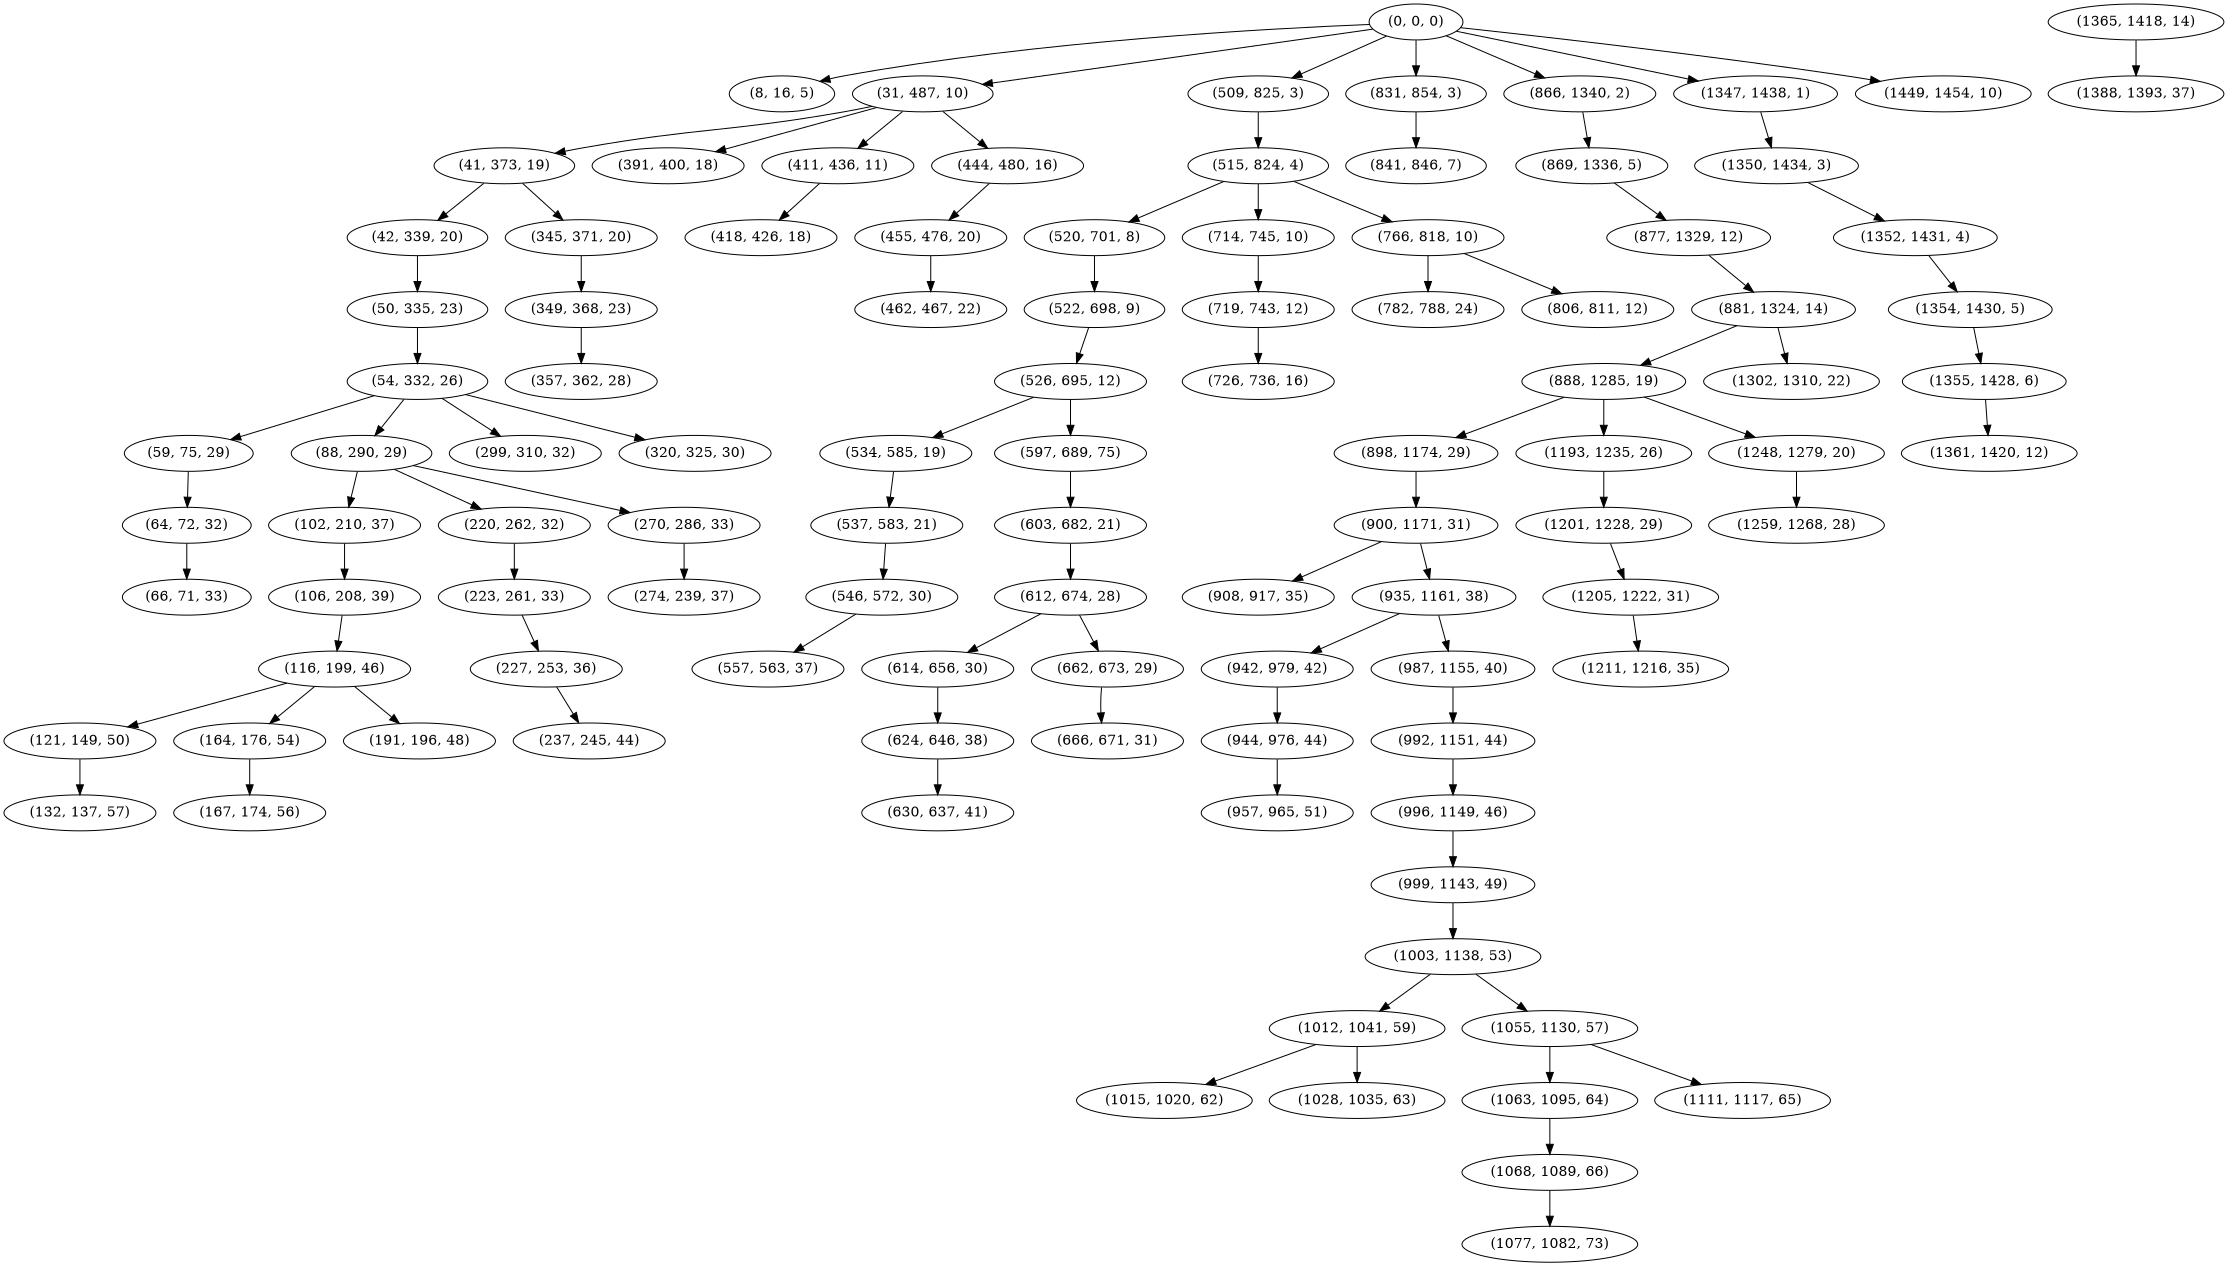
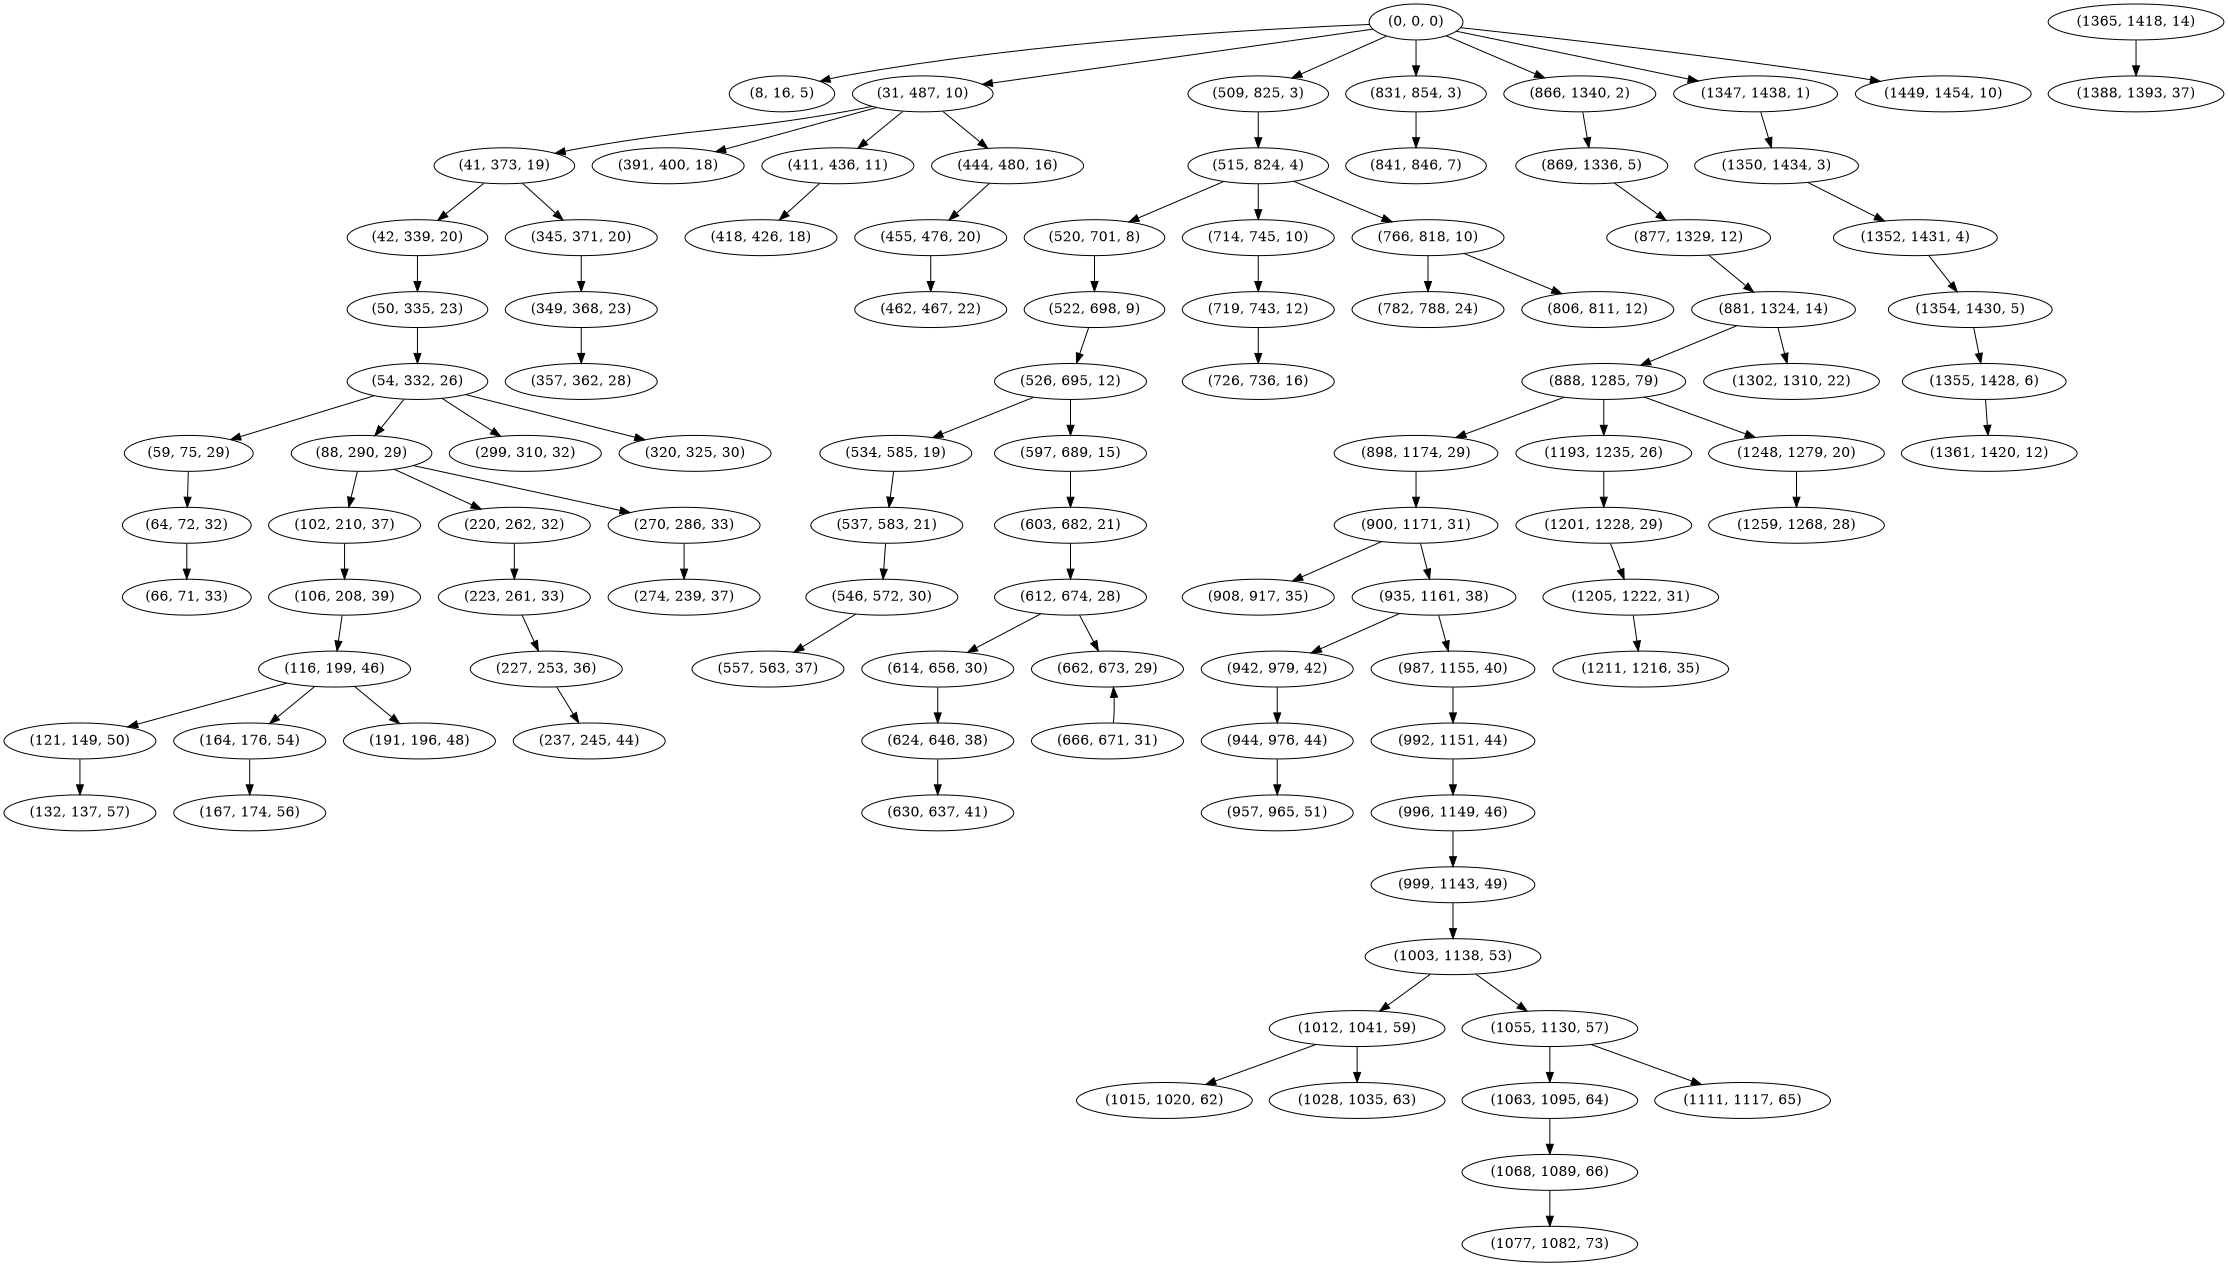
(1604, 381) -> (1604, 381)
(1071, 453) -> (1071, 453)
(1101, 700) -> (1114, 710)
